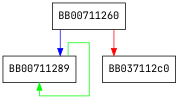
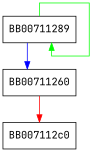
(60, 39) -> (27, 52)
(139, 69) -> (39, 136)
